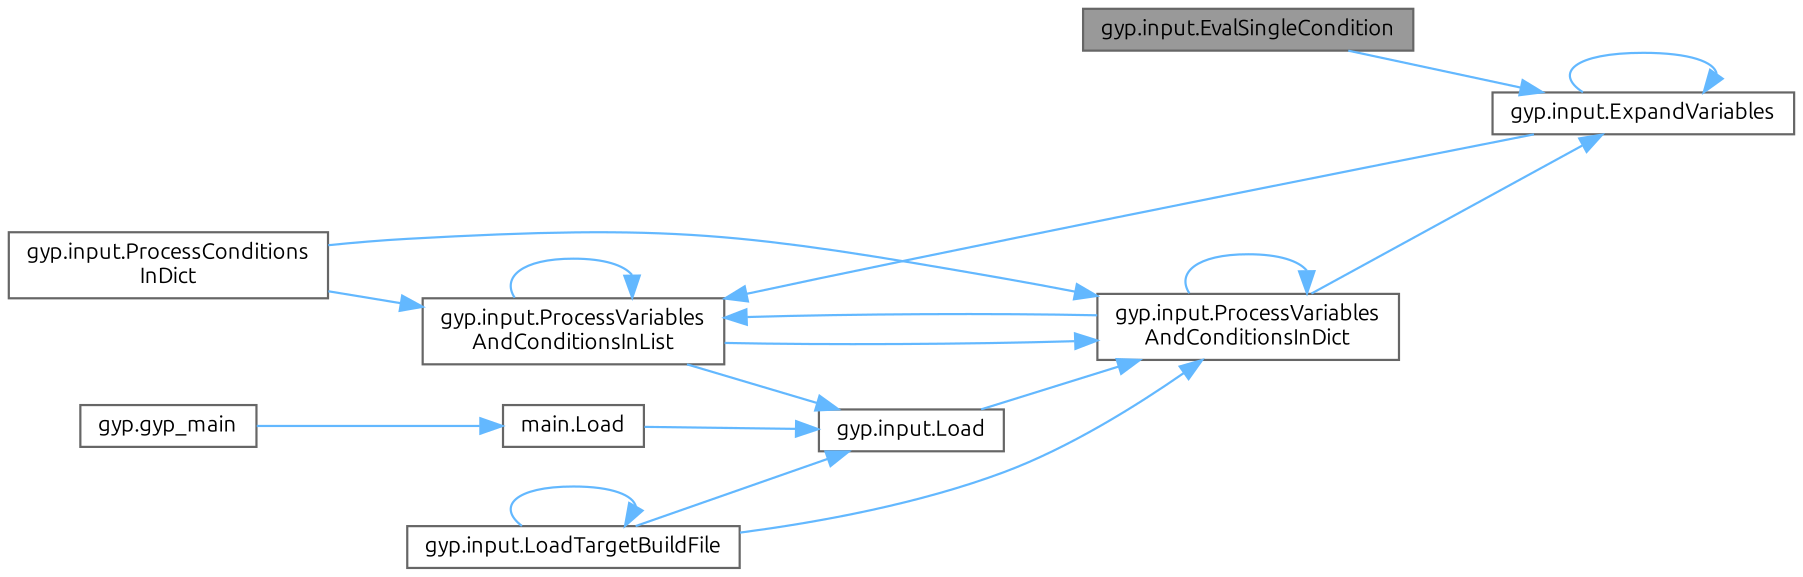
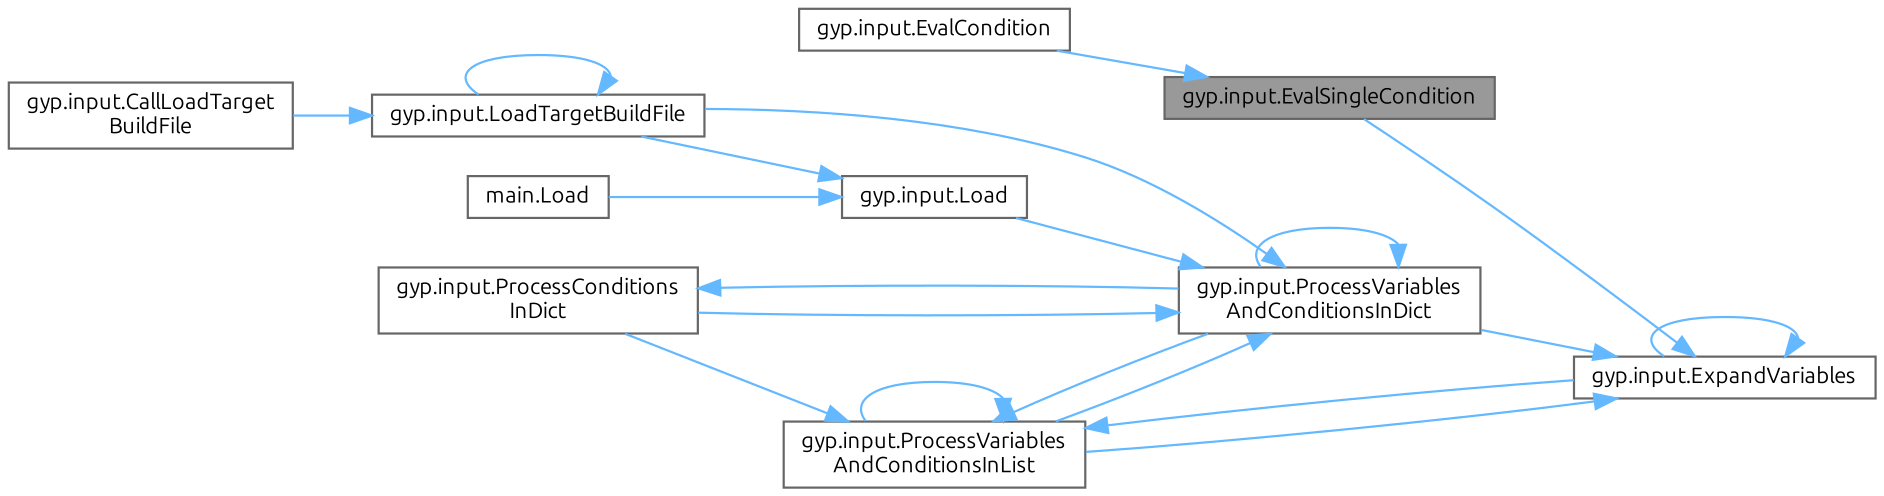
none -> (934, 30)
none -> (151, 116)
none -> (950, 286)
(752, 384) -> (1340, 430)
(168, 426) -> none
